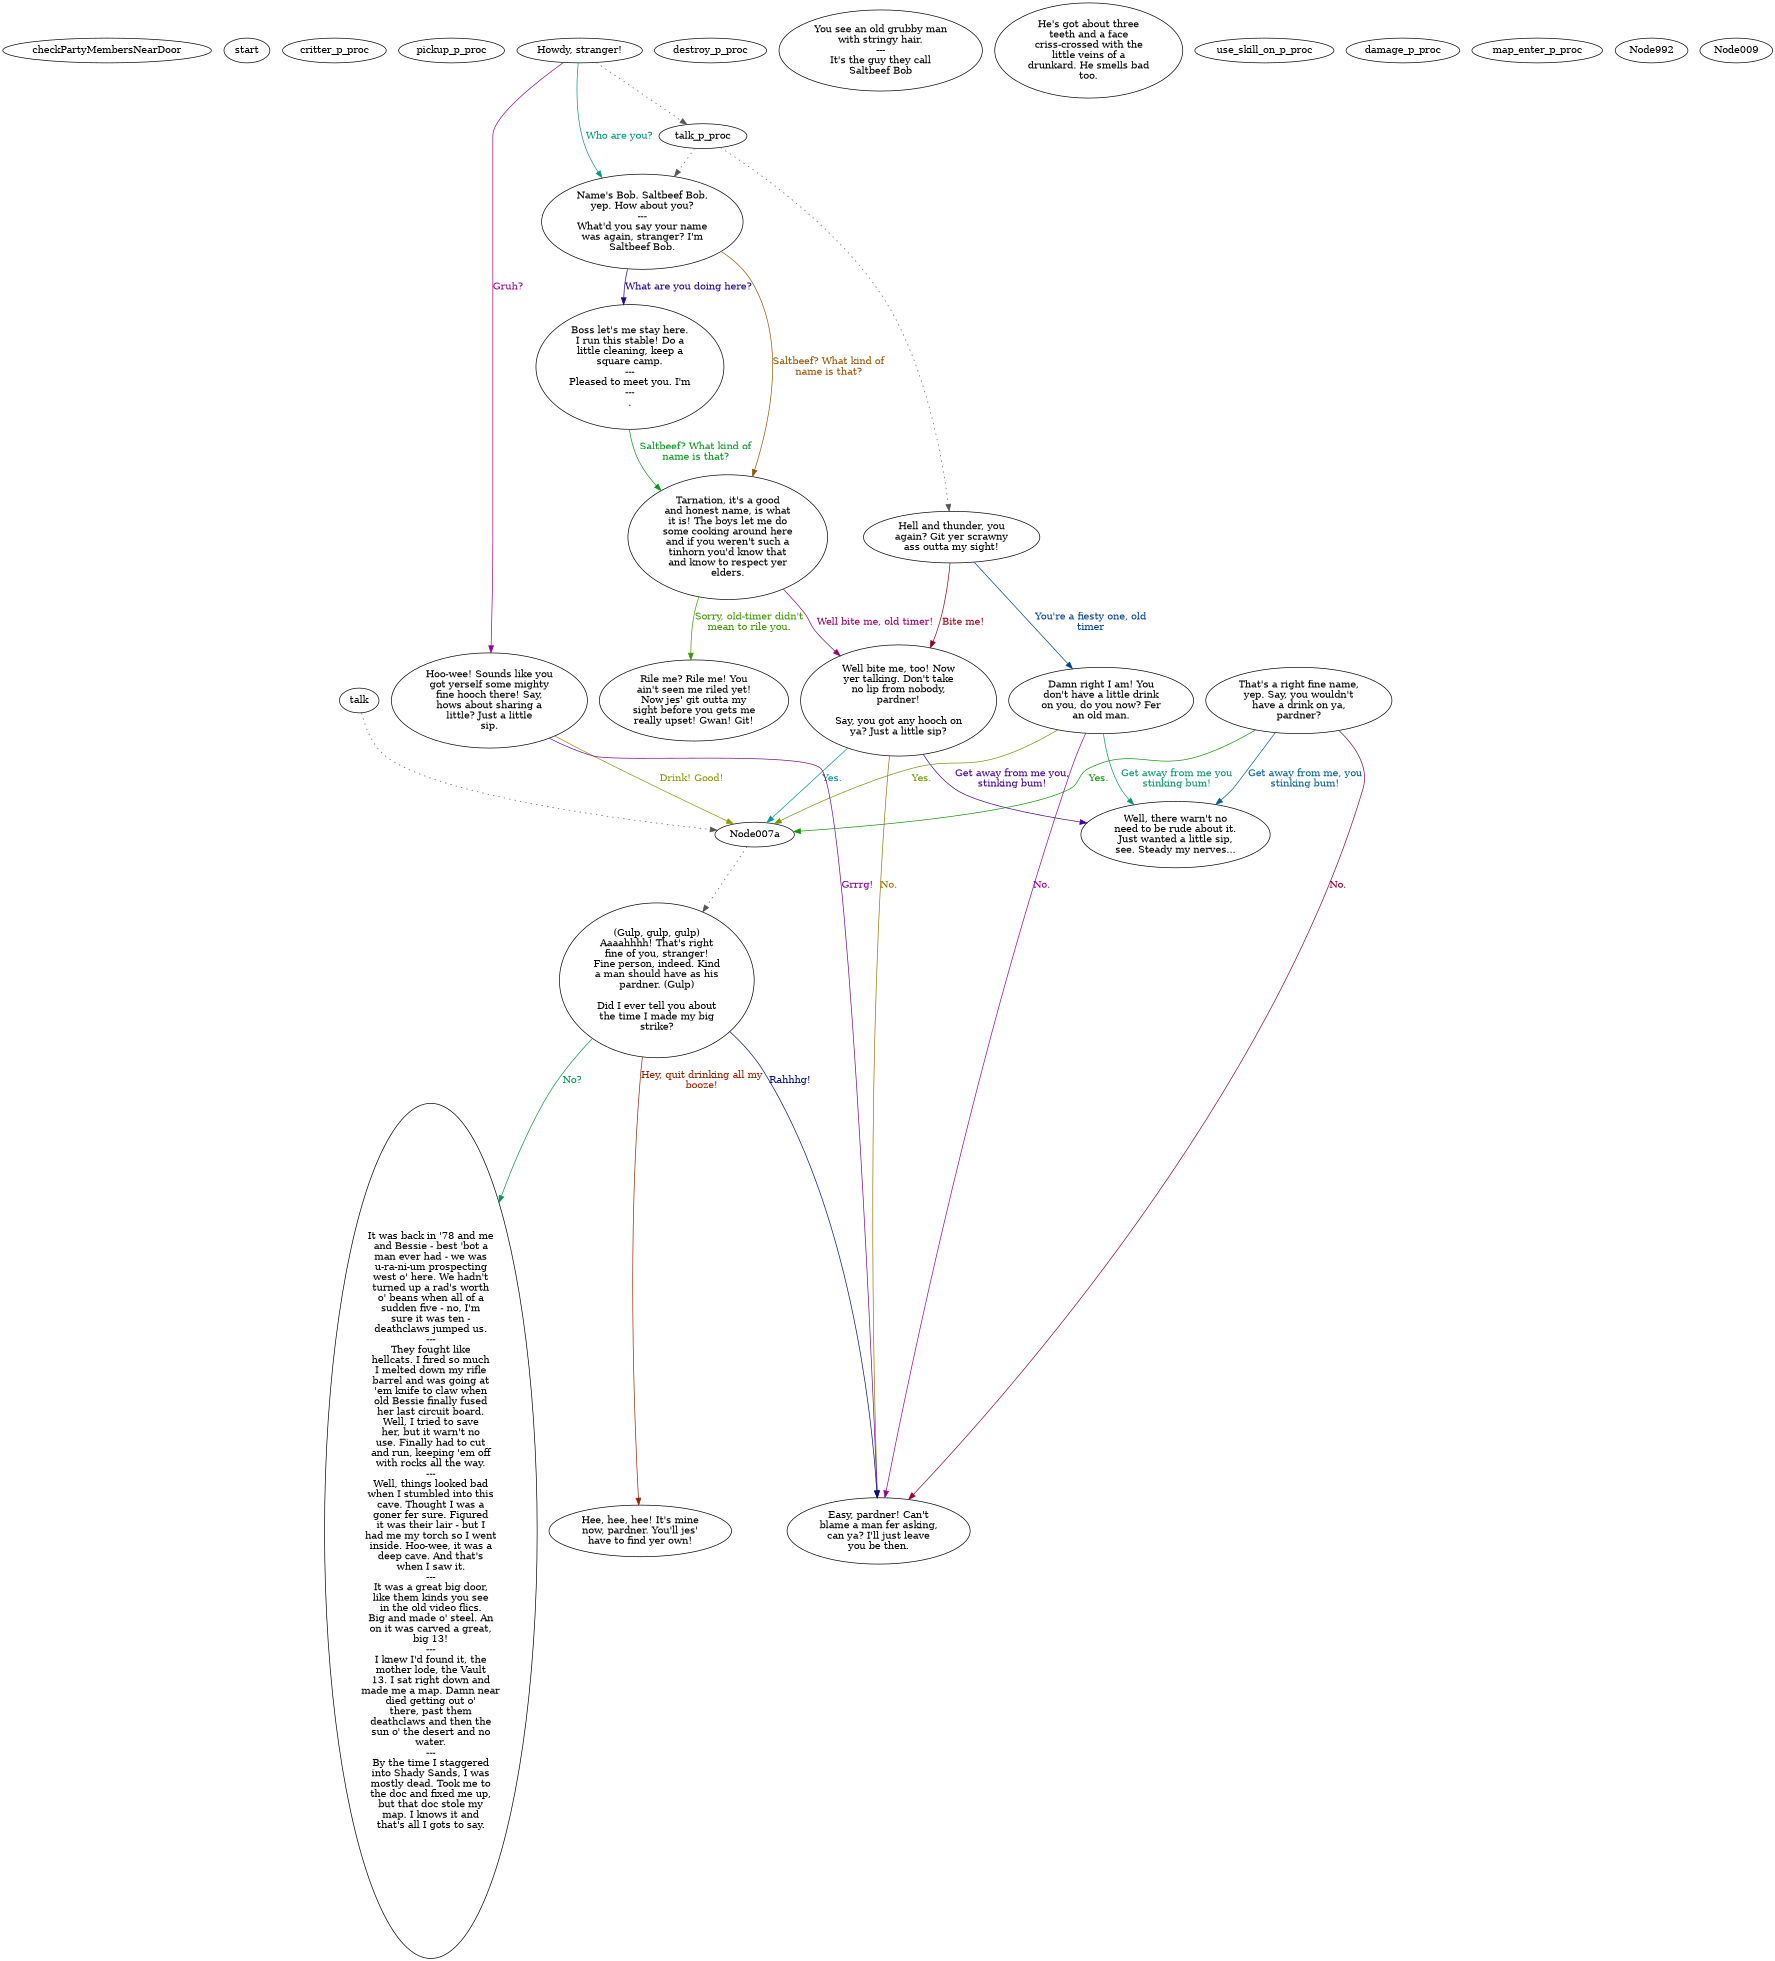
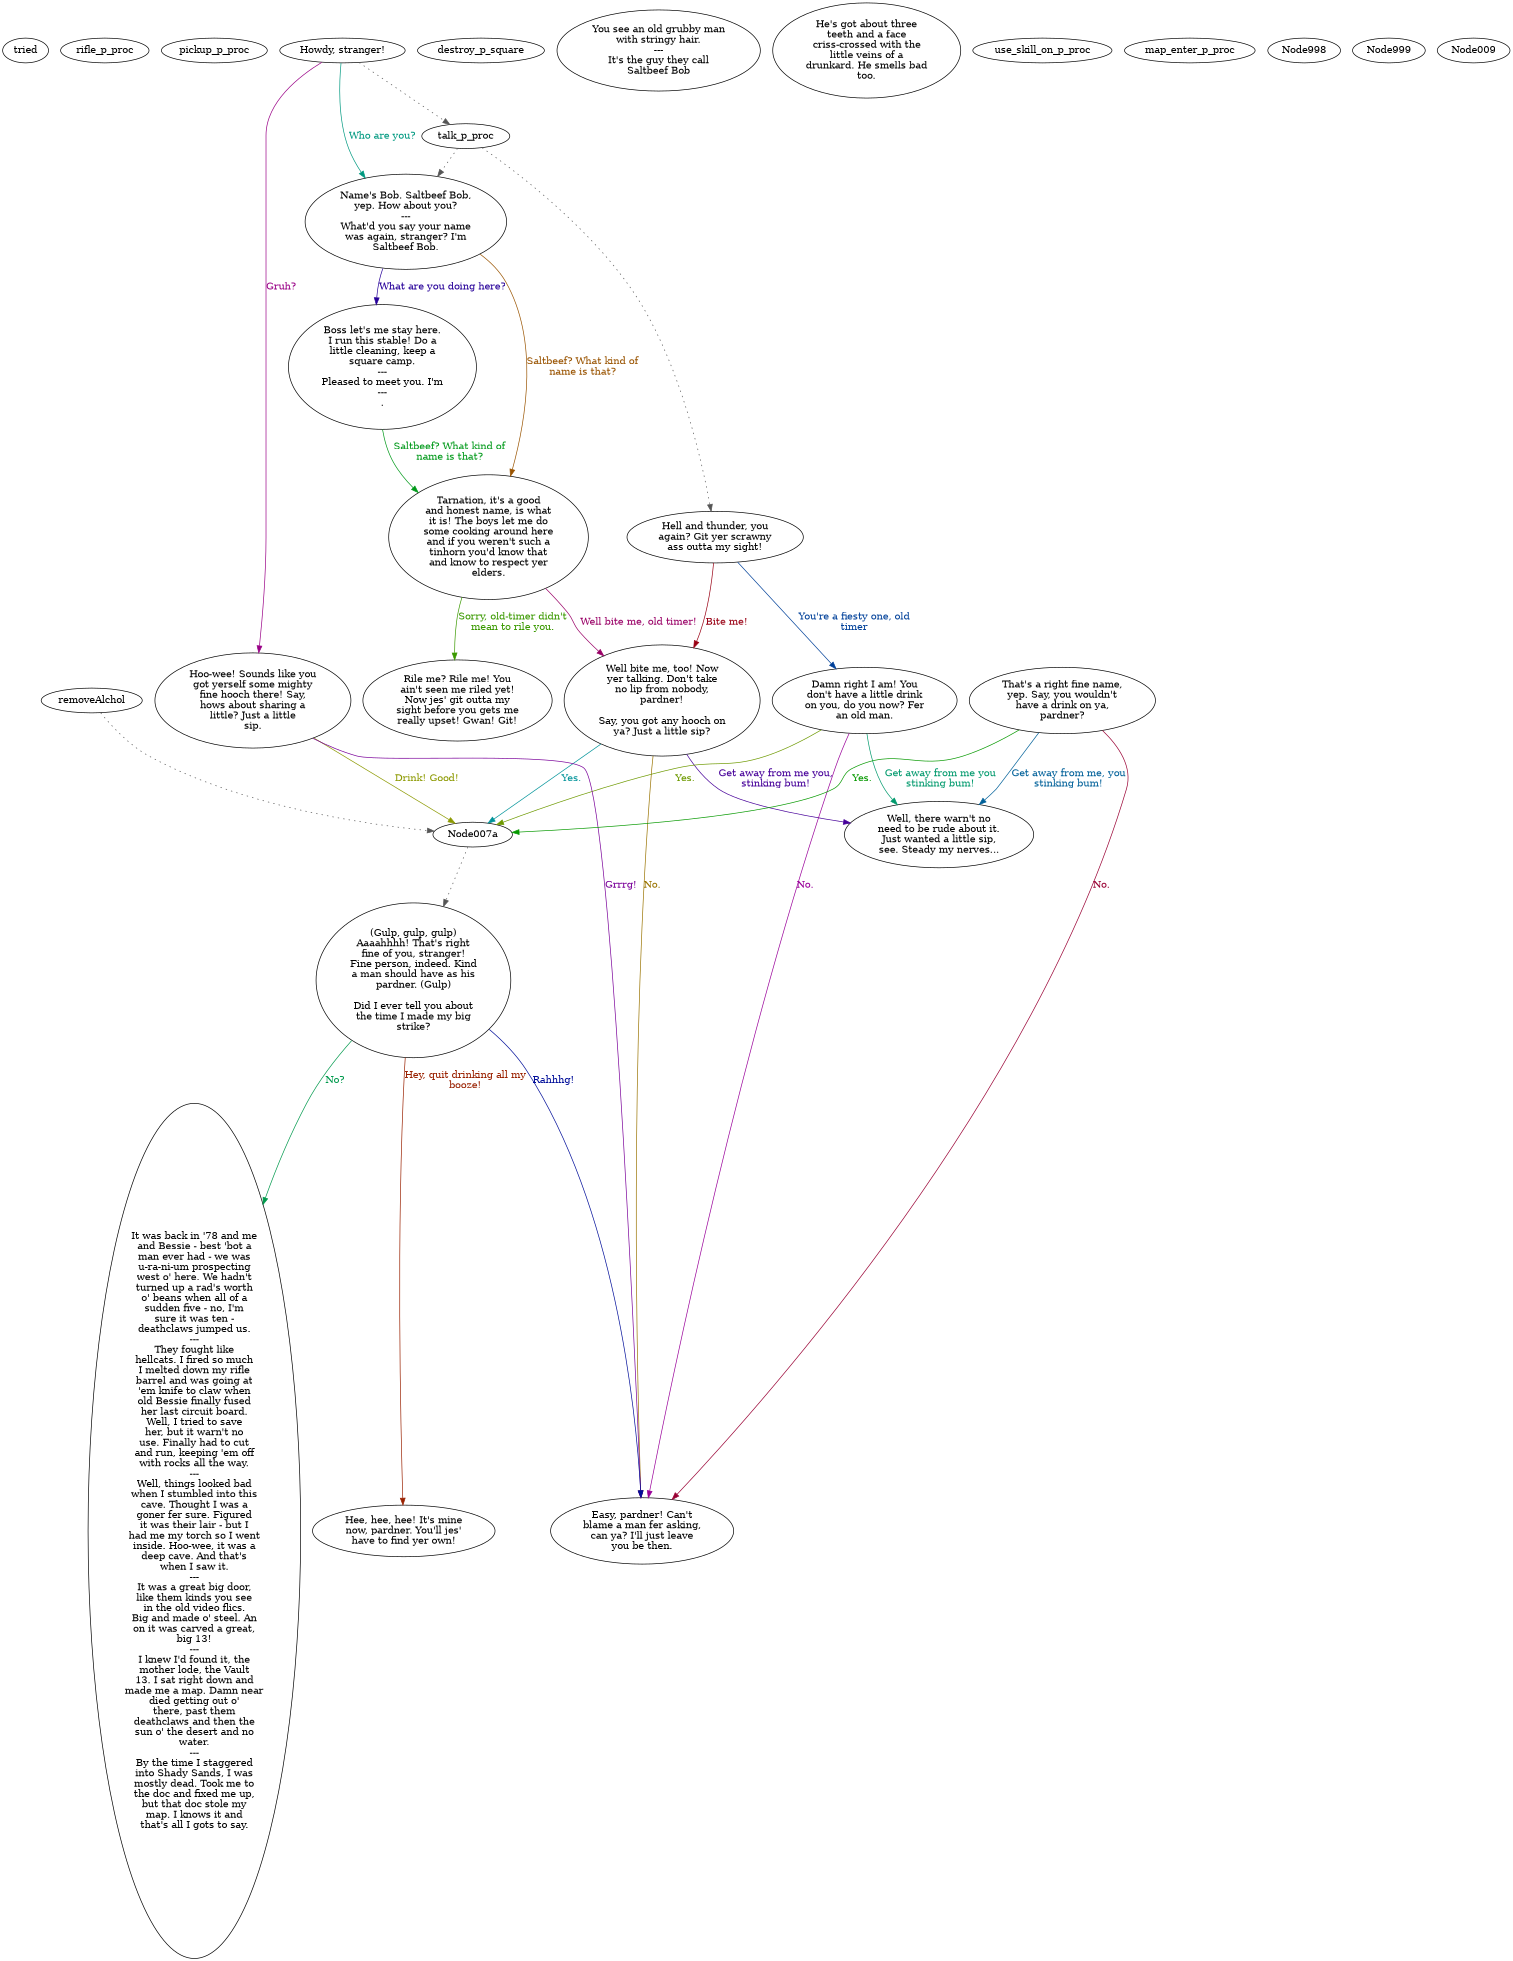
(107, 50) -> (26, 50)
(247, 50) -> none
(334, 50) -> (105, 50)
(711, 50) -> (481, 50)
none -> (1389, 50)
(1403, 50) -> none
(1652, 50) -> (1304, 50)
(359, 701) -> (92, 701)
